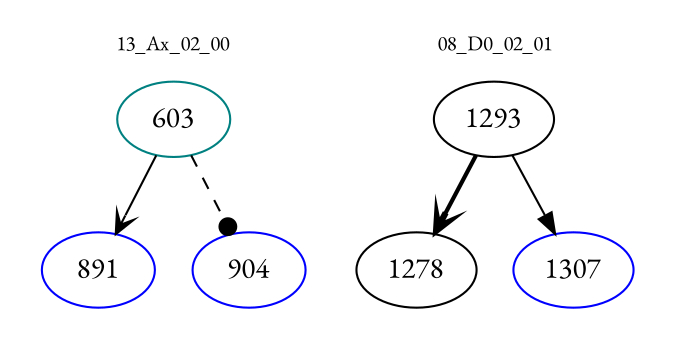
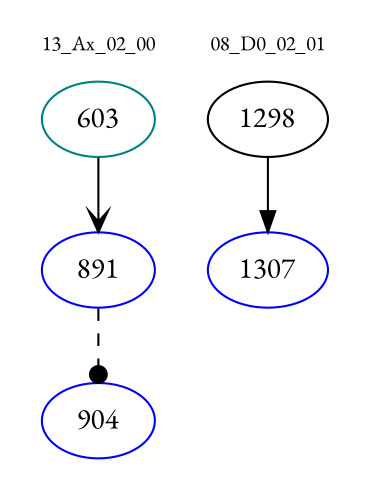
(494, 119) -> (268, 119)
(208, 187) -> (98, 337)
(417, 270) -> none
